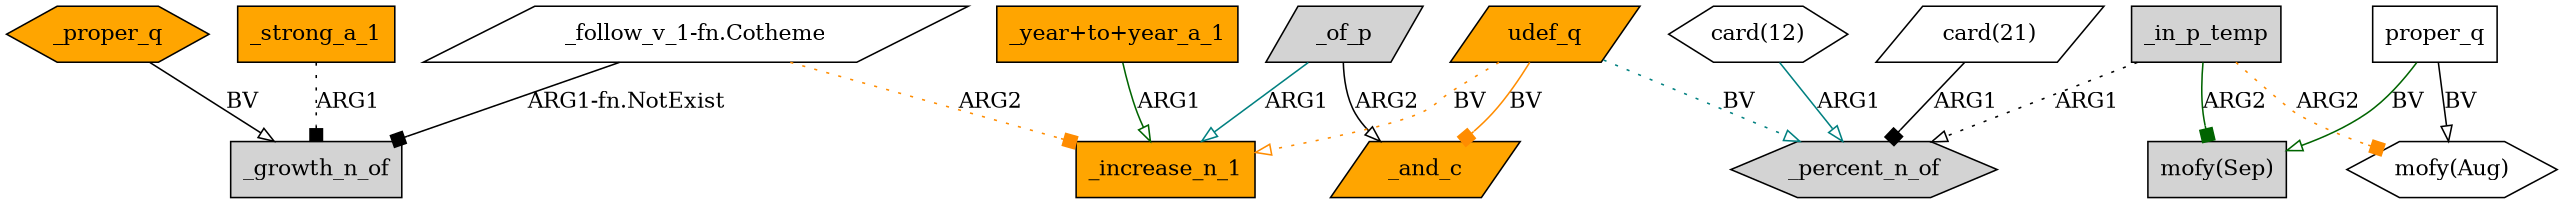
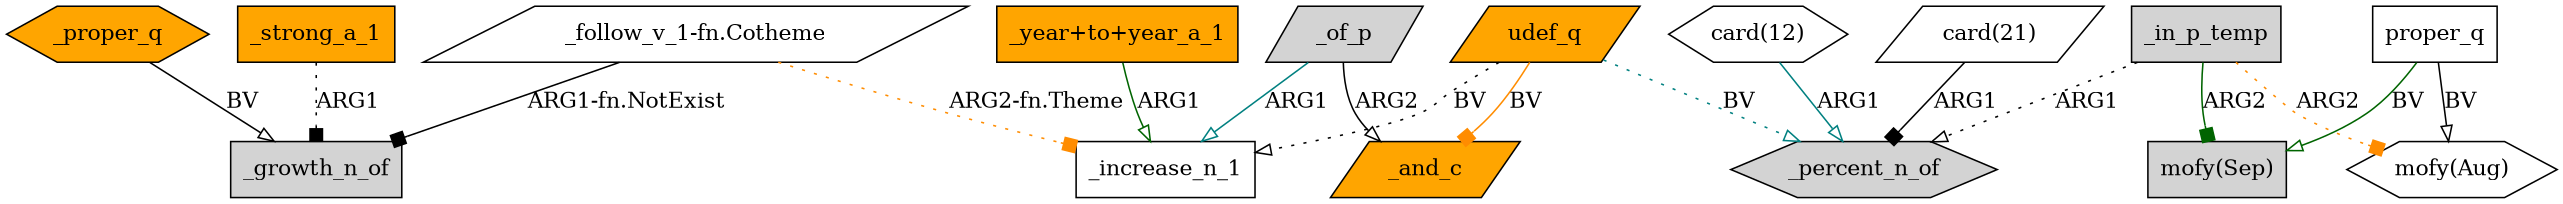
(991, 102) -> (1036, 102)
(1392, 123) -> (1392, 123)
(1166, 170) -> (1166, 170)
